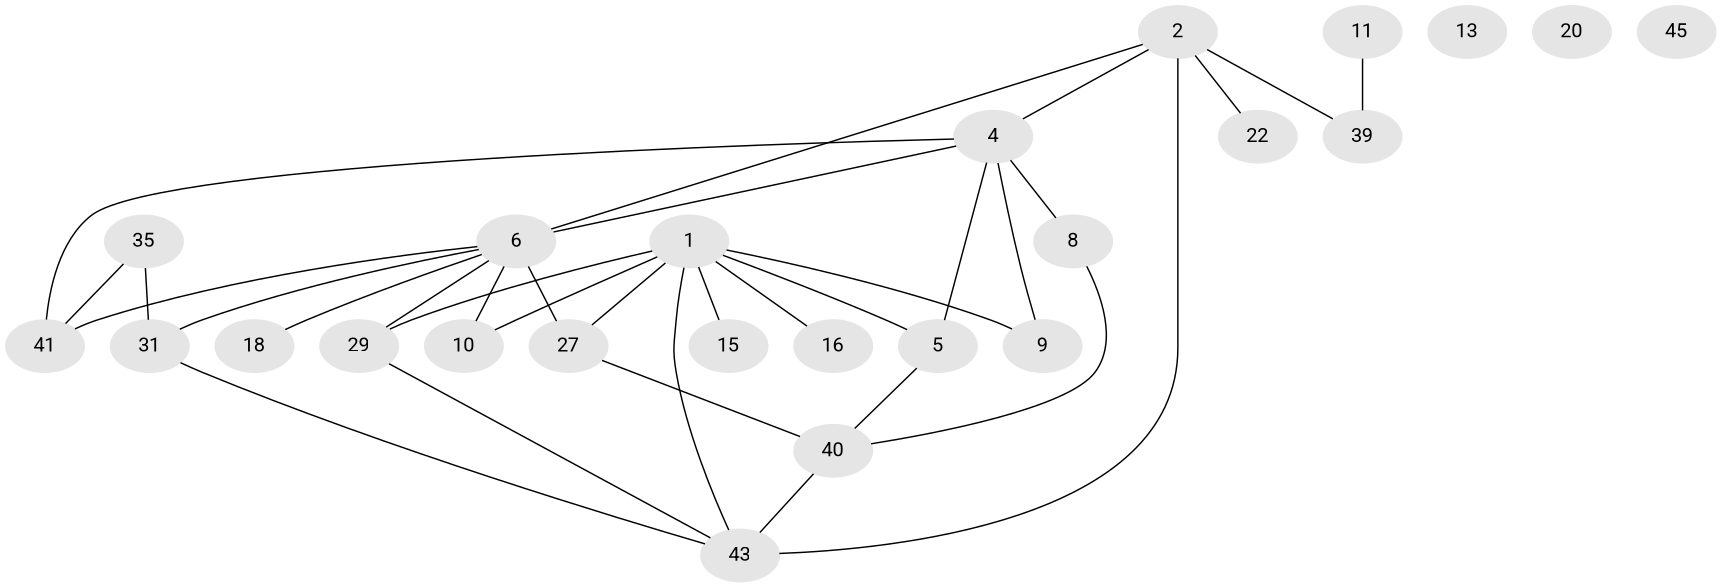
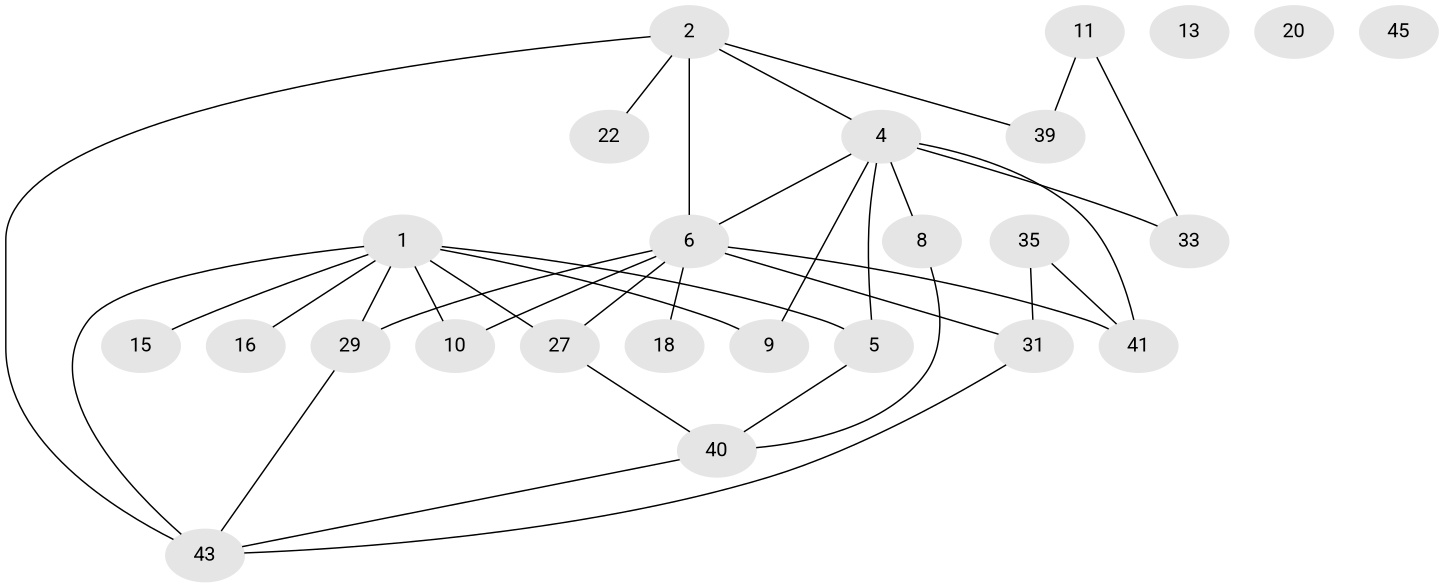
none -> (1190, 241)
